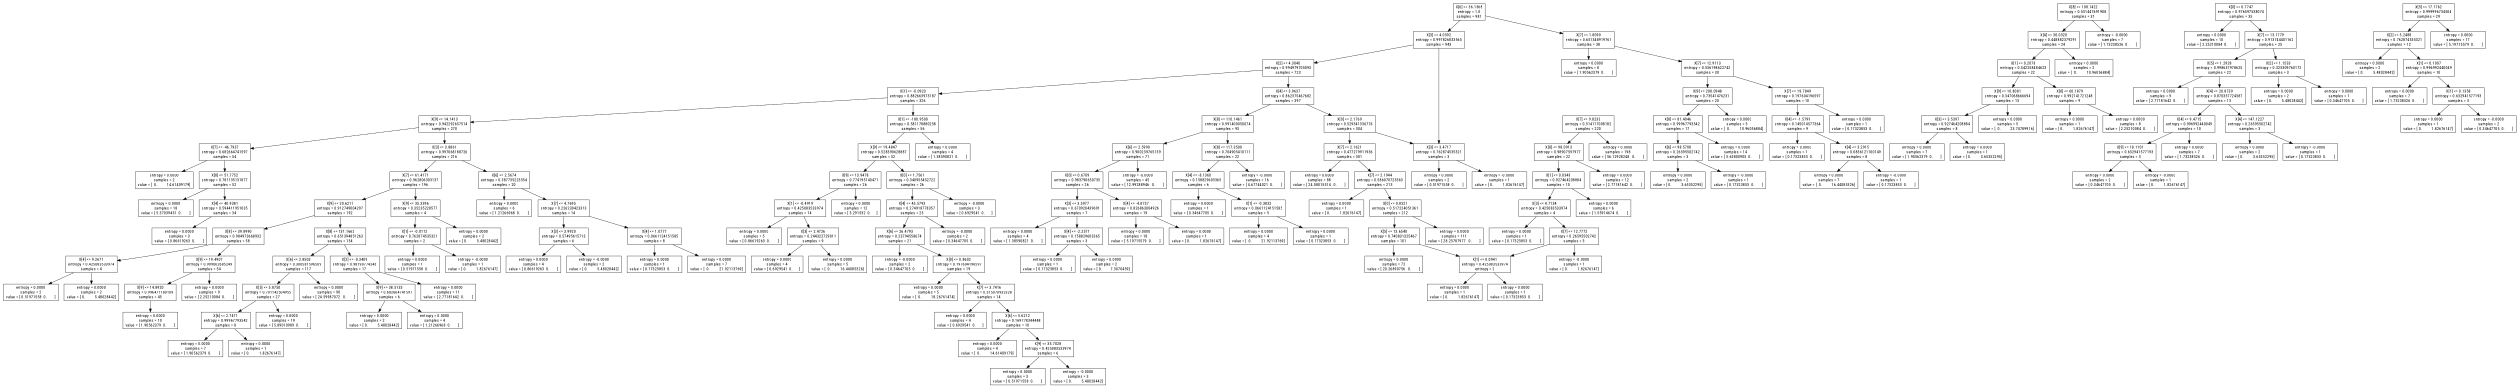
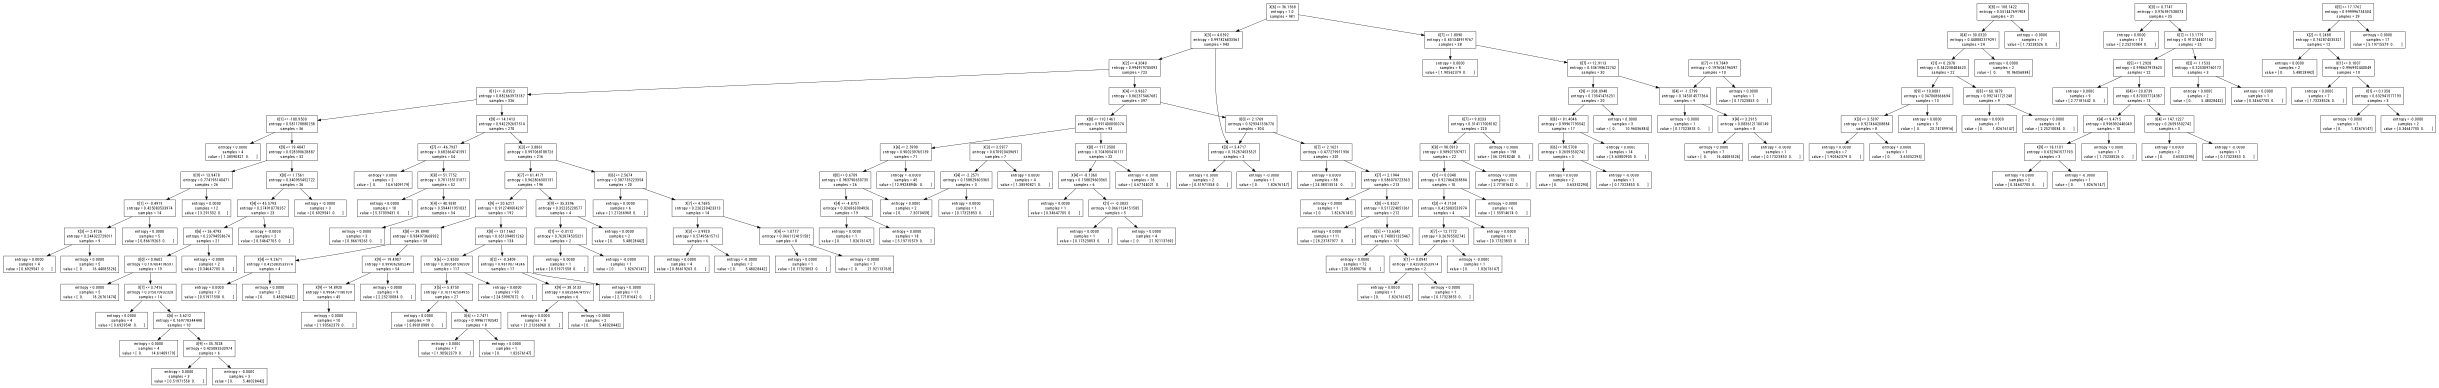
(1751, 82) -> (1637, 82)
(1077, 193) -> (874, 194)
(1485, 264) -> (1416, 264)
